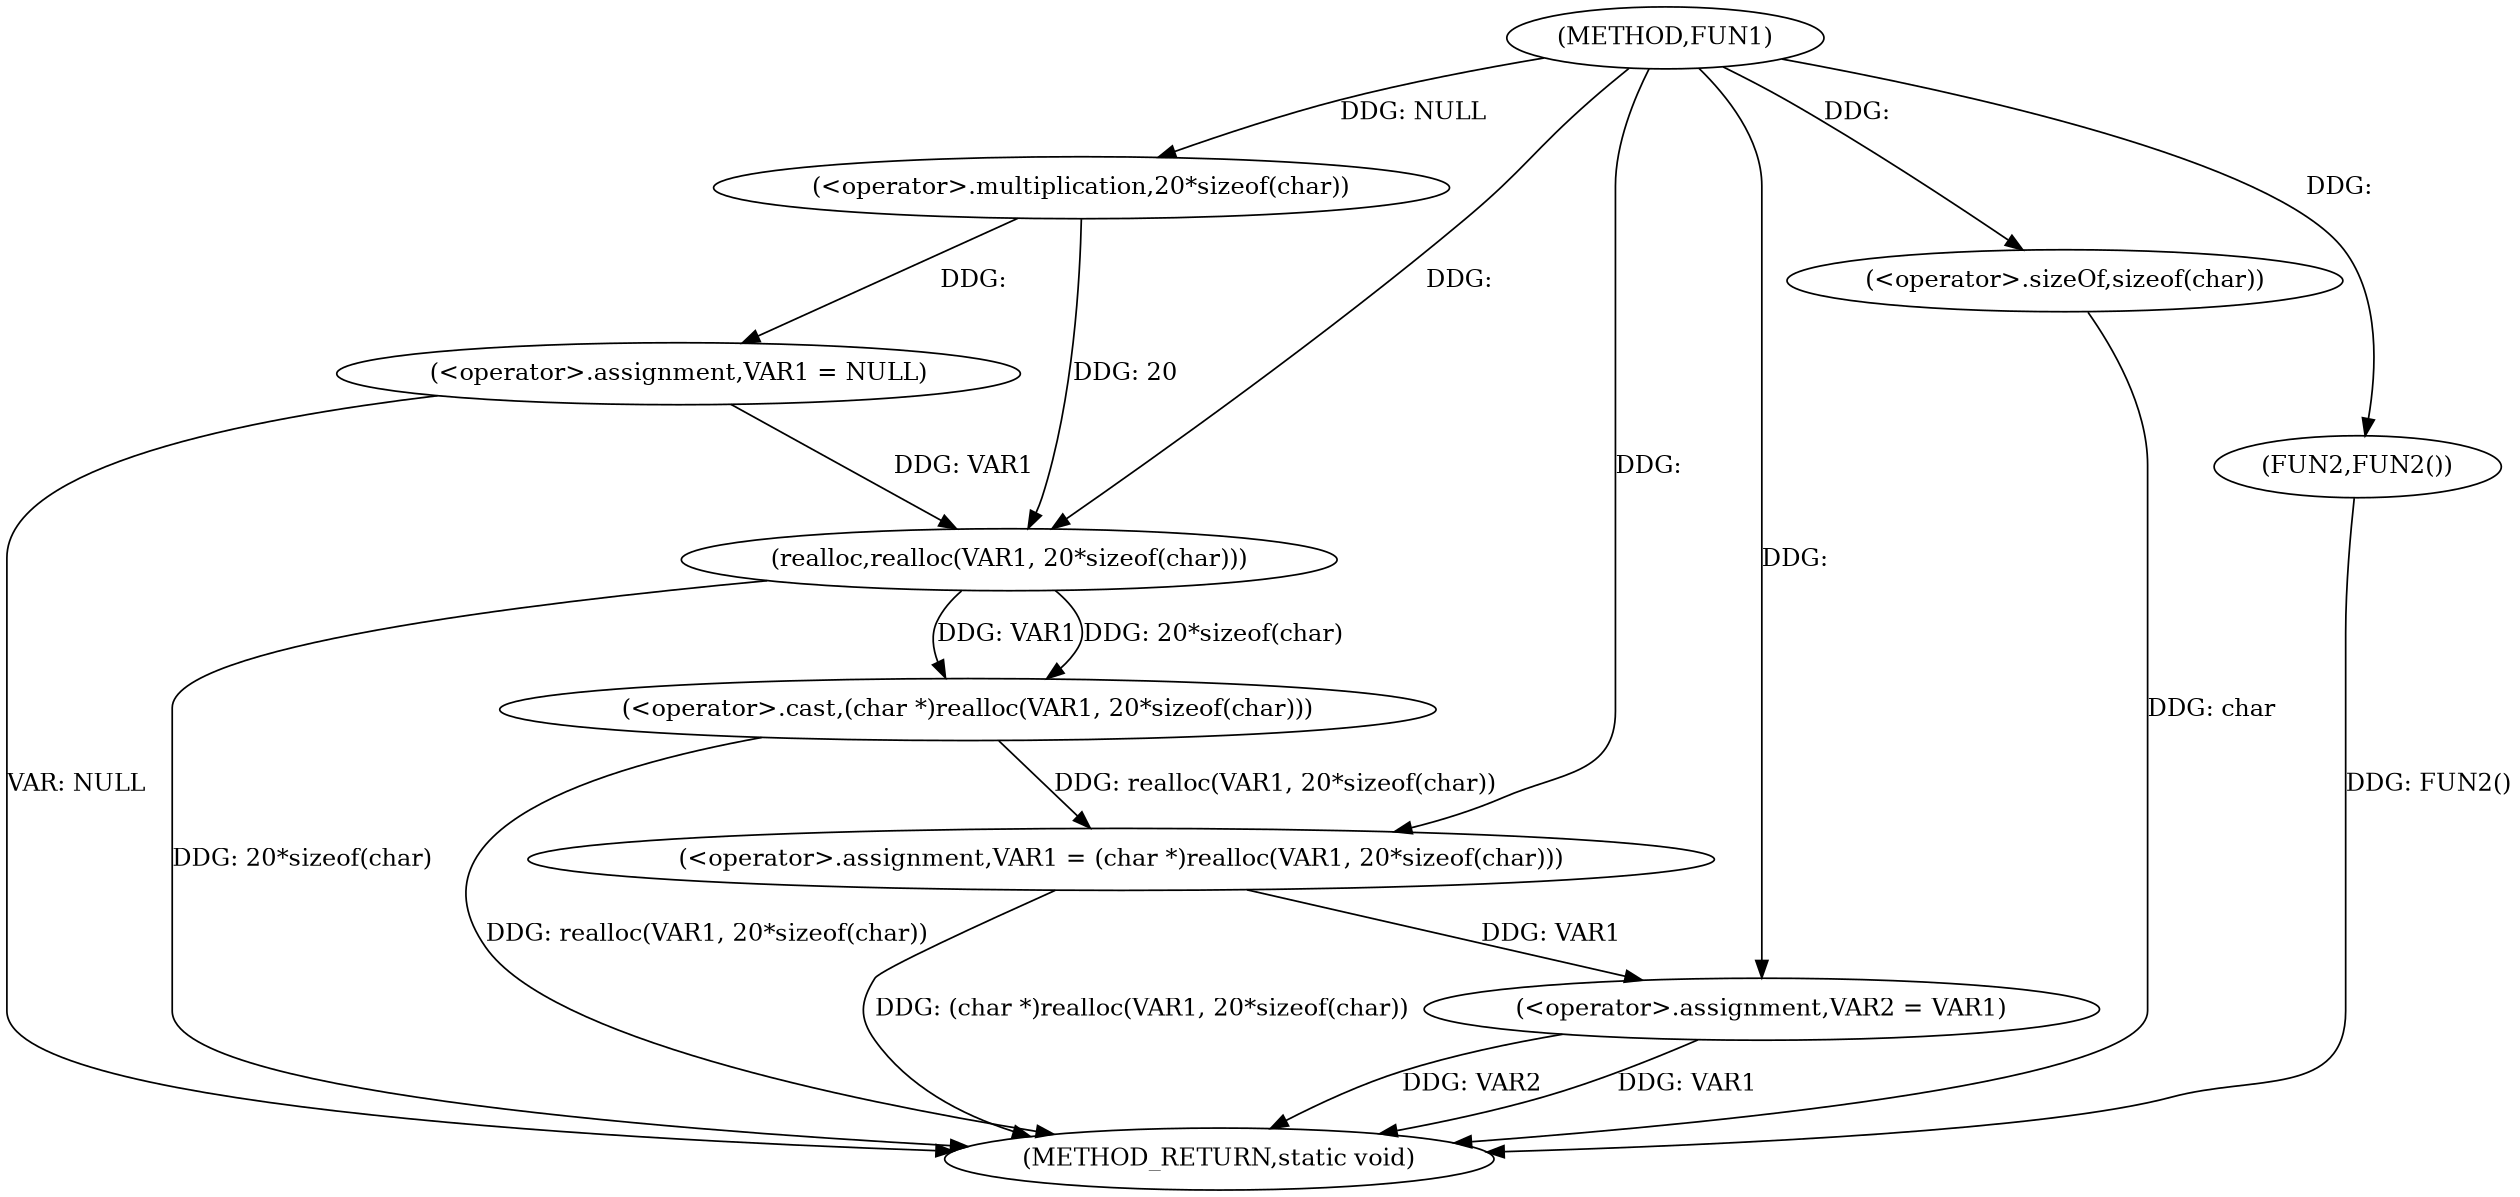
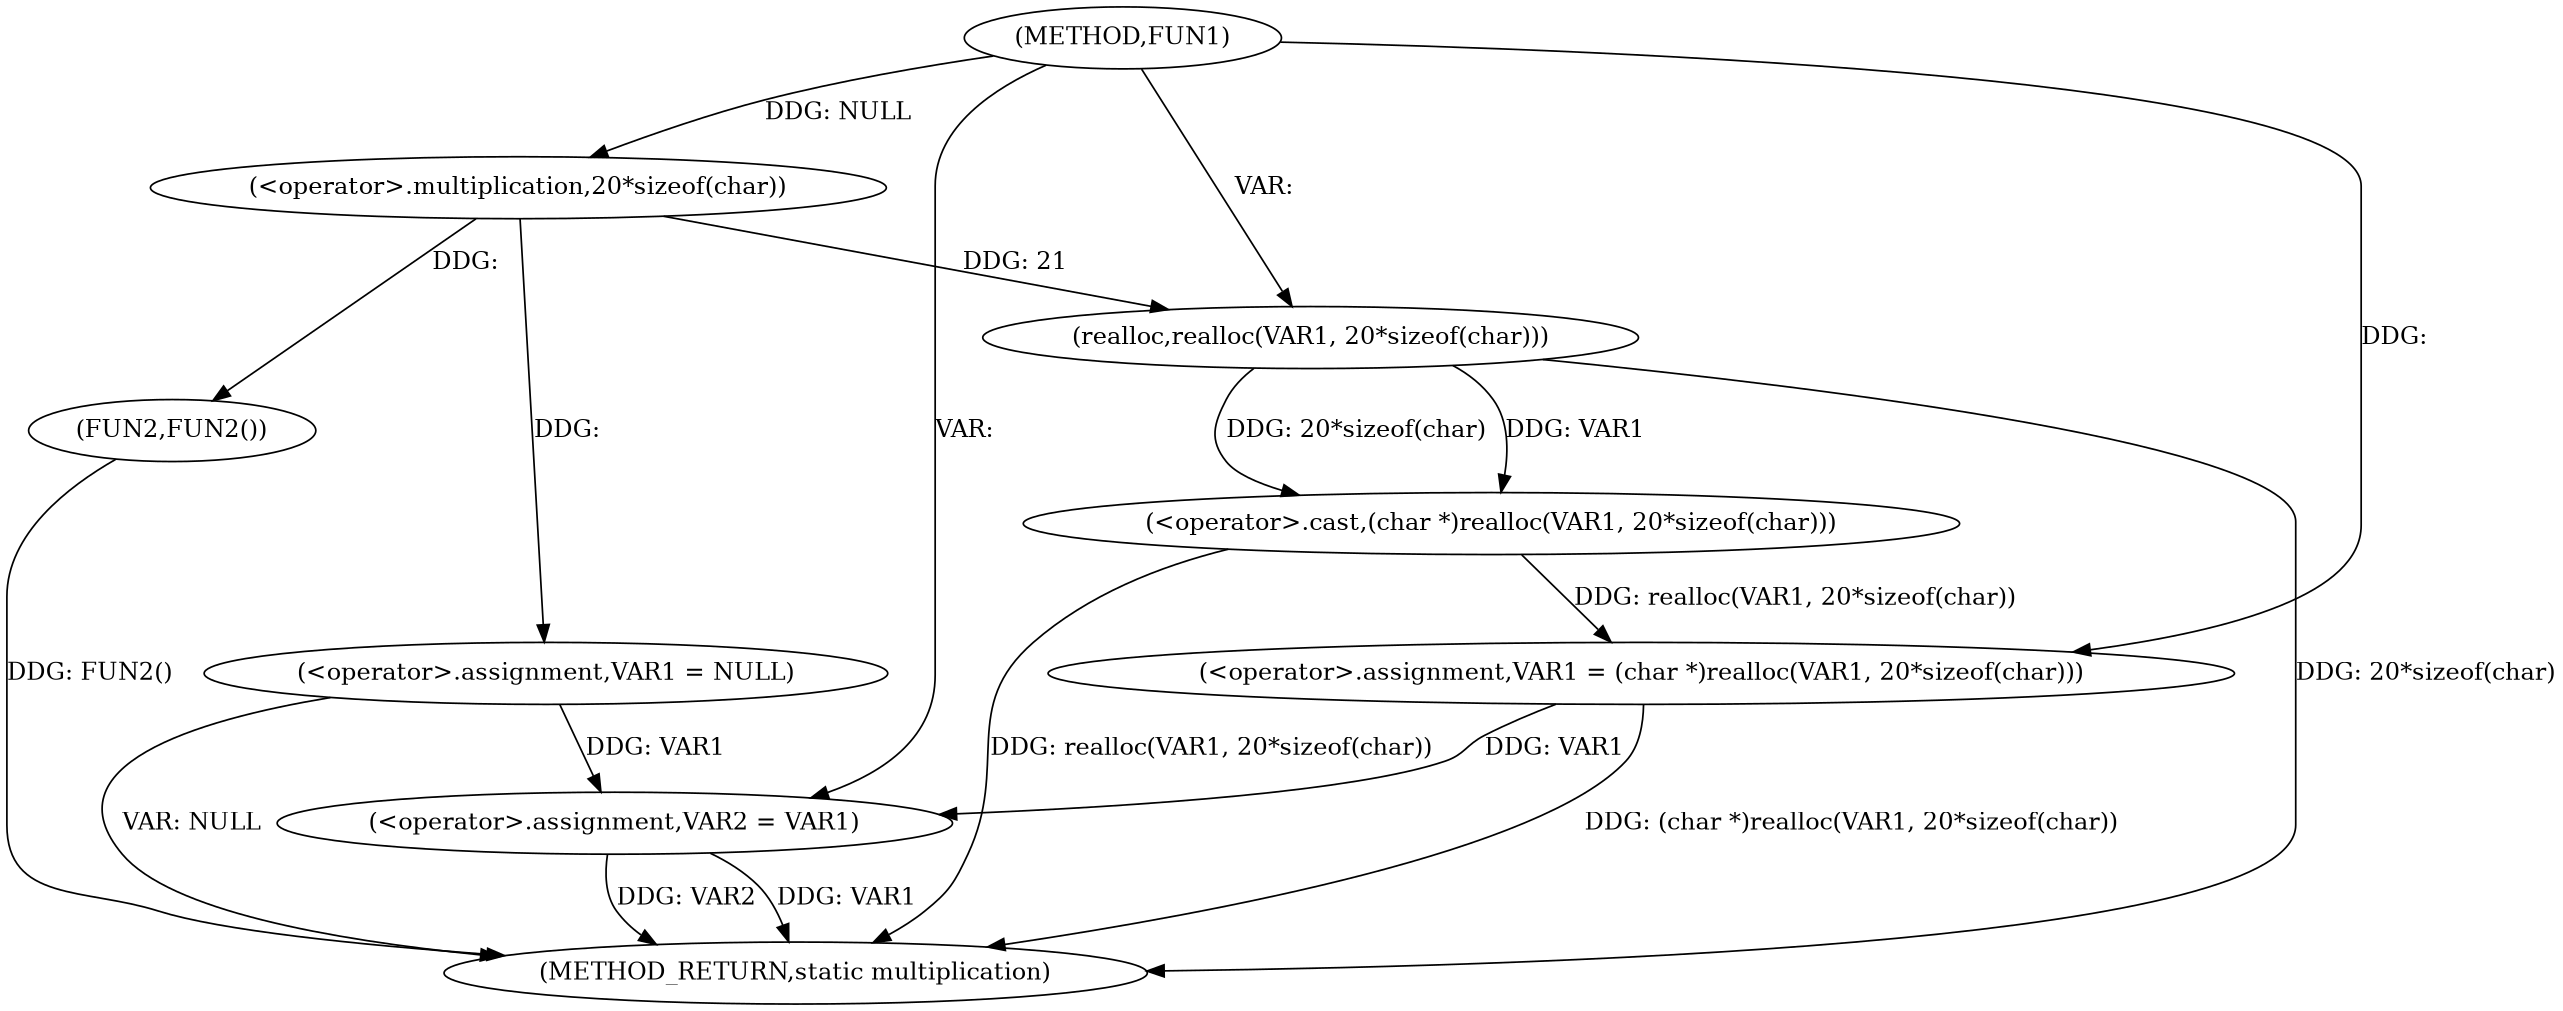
(2158, 151) -> (352, 305)
(1463, 281) -> (1268, 188)
(2065, 281) -> none
(1125, 374) -> (1015, 263)
(836, 462) -> (577, 740)
(1799, 560) -> (969, 431)
(1219, 1159) -> (796, 973)
